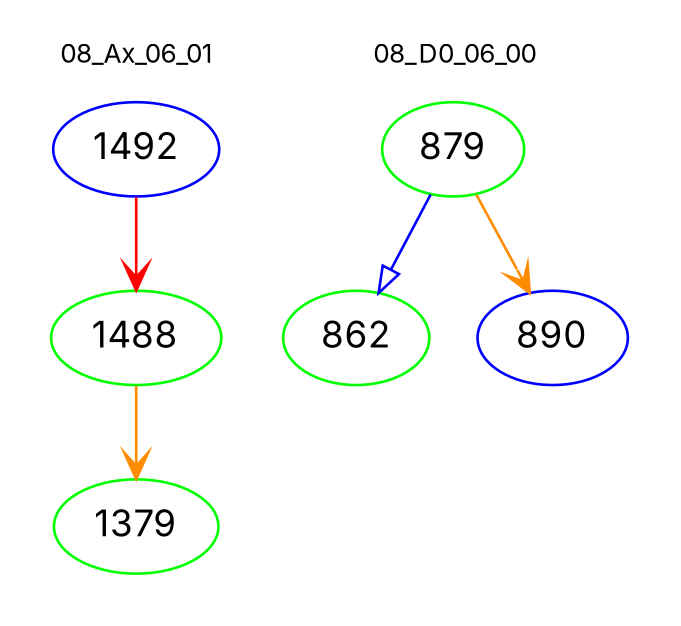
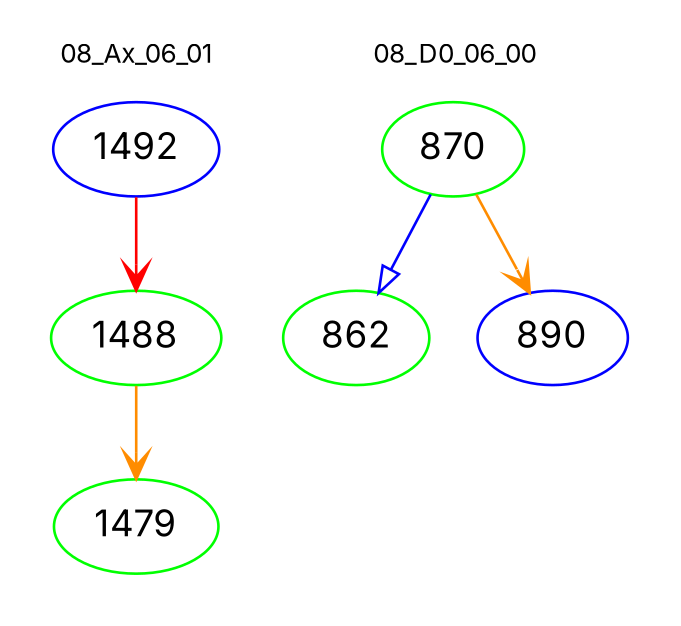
(453, 149) -> (453, 149)
(136, 527) -> (136, 527)
